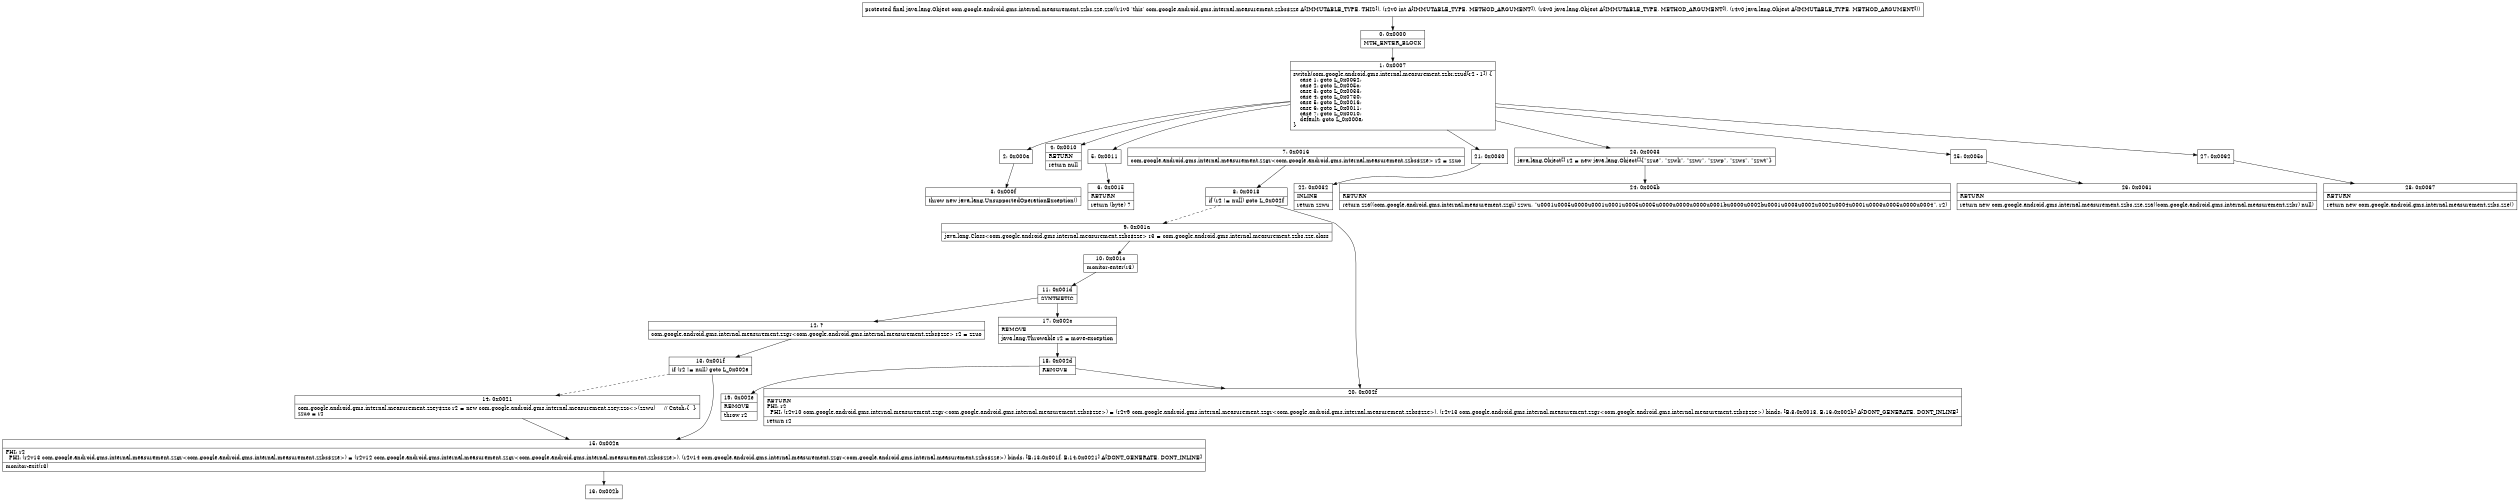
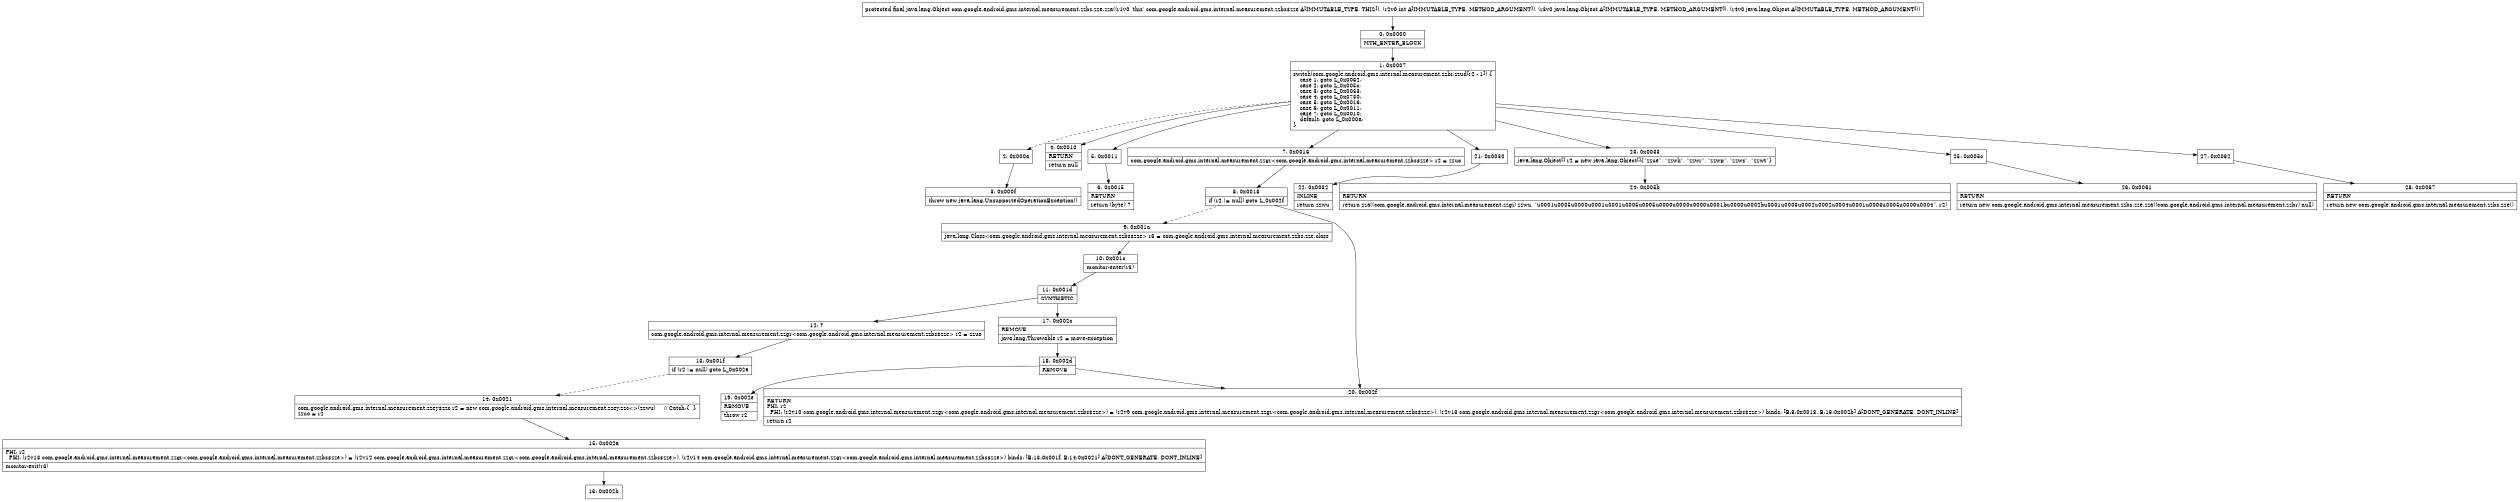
(1159, 117) -> (1159, 117)
none -> (1326, 138)
(710, 414) -> none
